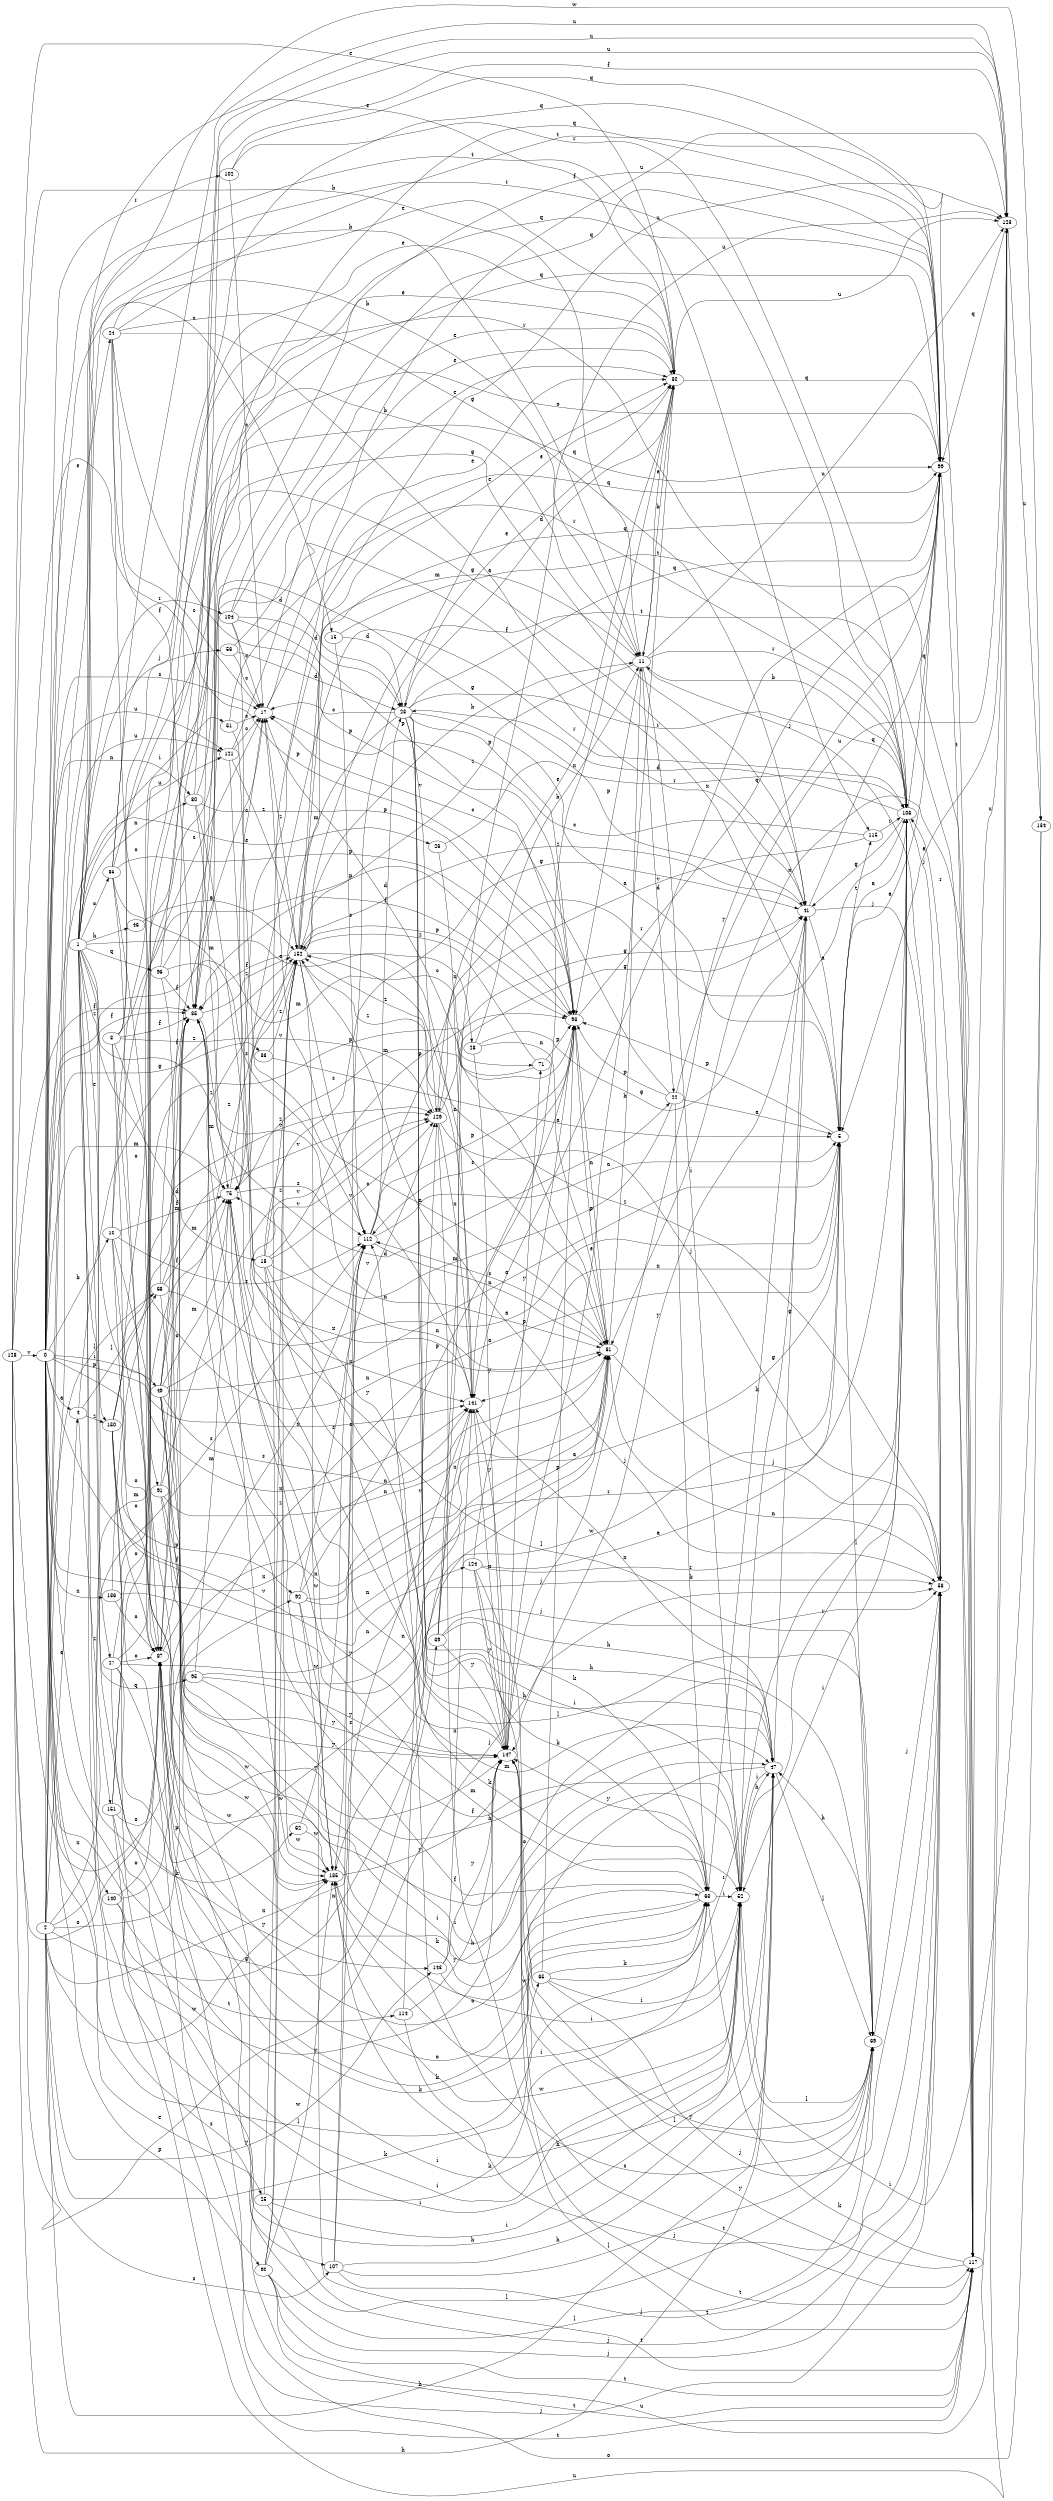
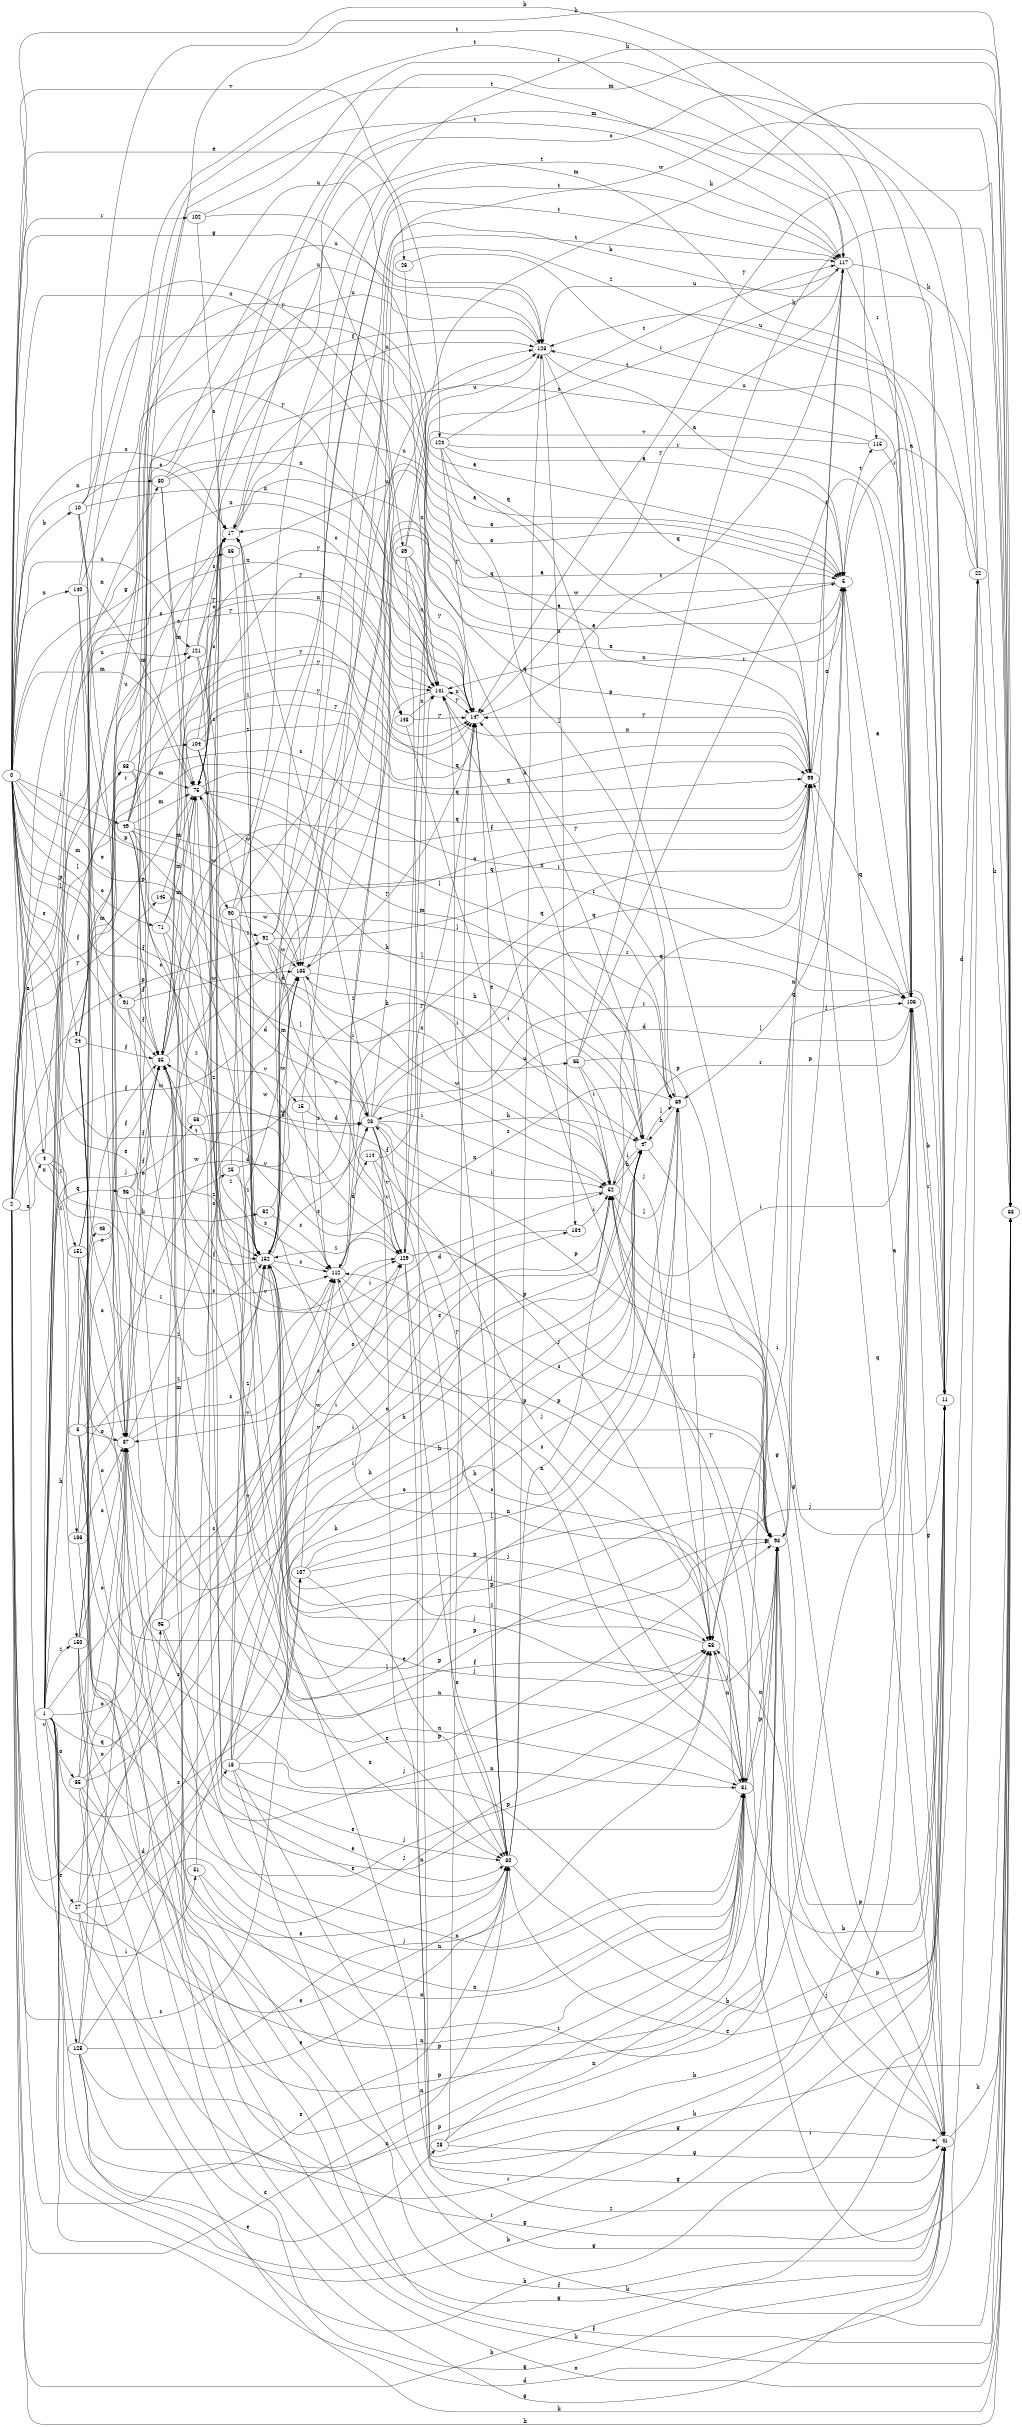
(221, 561) -> (381, 2254)
none -> (161, 897)
(27, 1356) -> (31, 1412)
(519, 1411) -> (231, 593)
